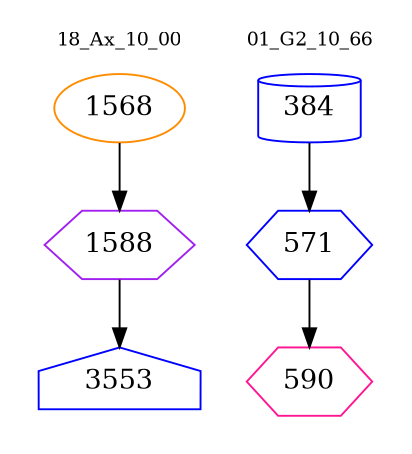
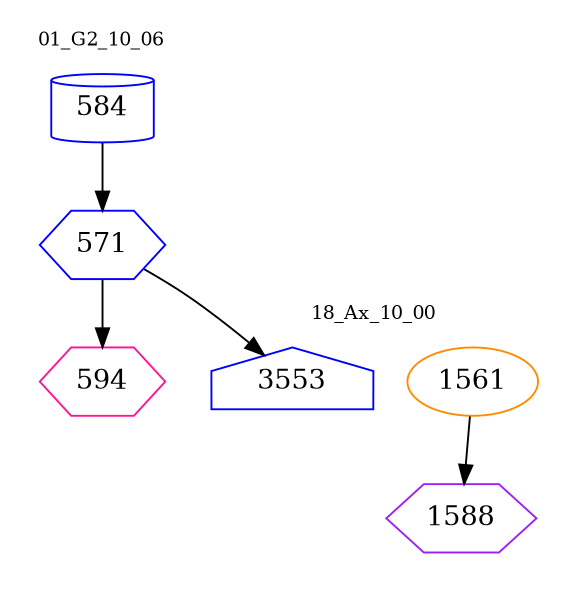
(310, 41) -> (102, 41)
(120, 108) -> (473, 382)
(309, 108) -> (103, 108)
(120, 304) -> (209, 311)
(309, 382) -> (103, 382)
